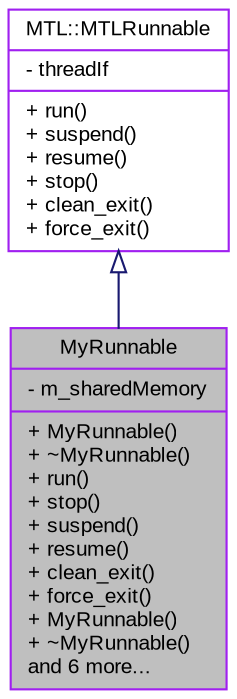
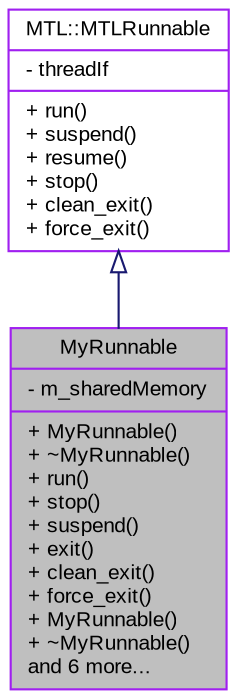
(79, 549) -> (61, 549)
